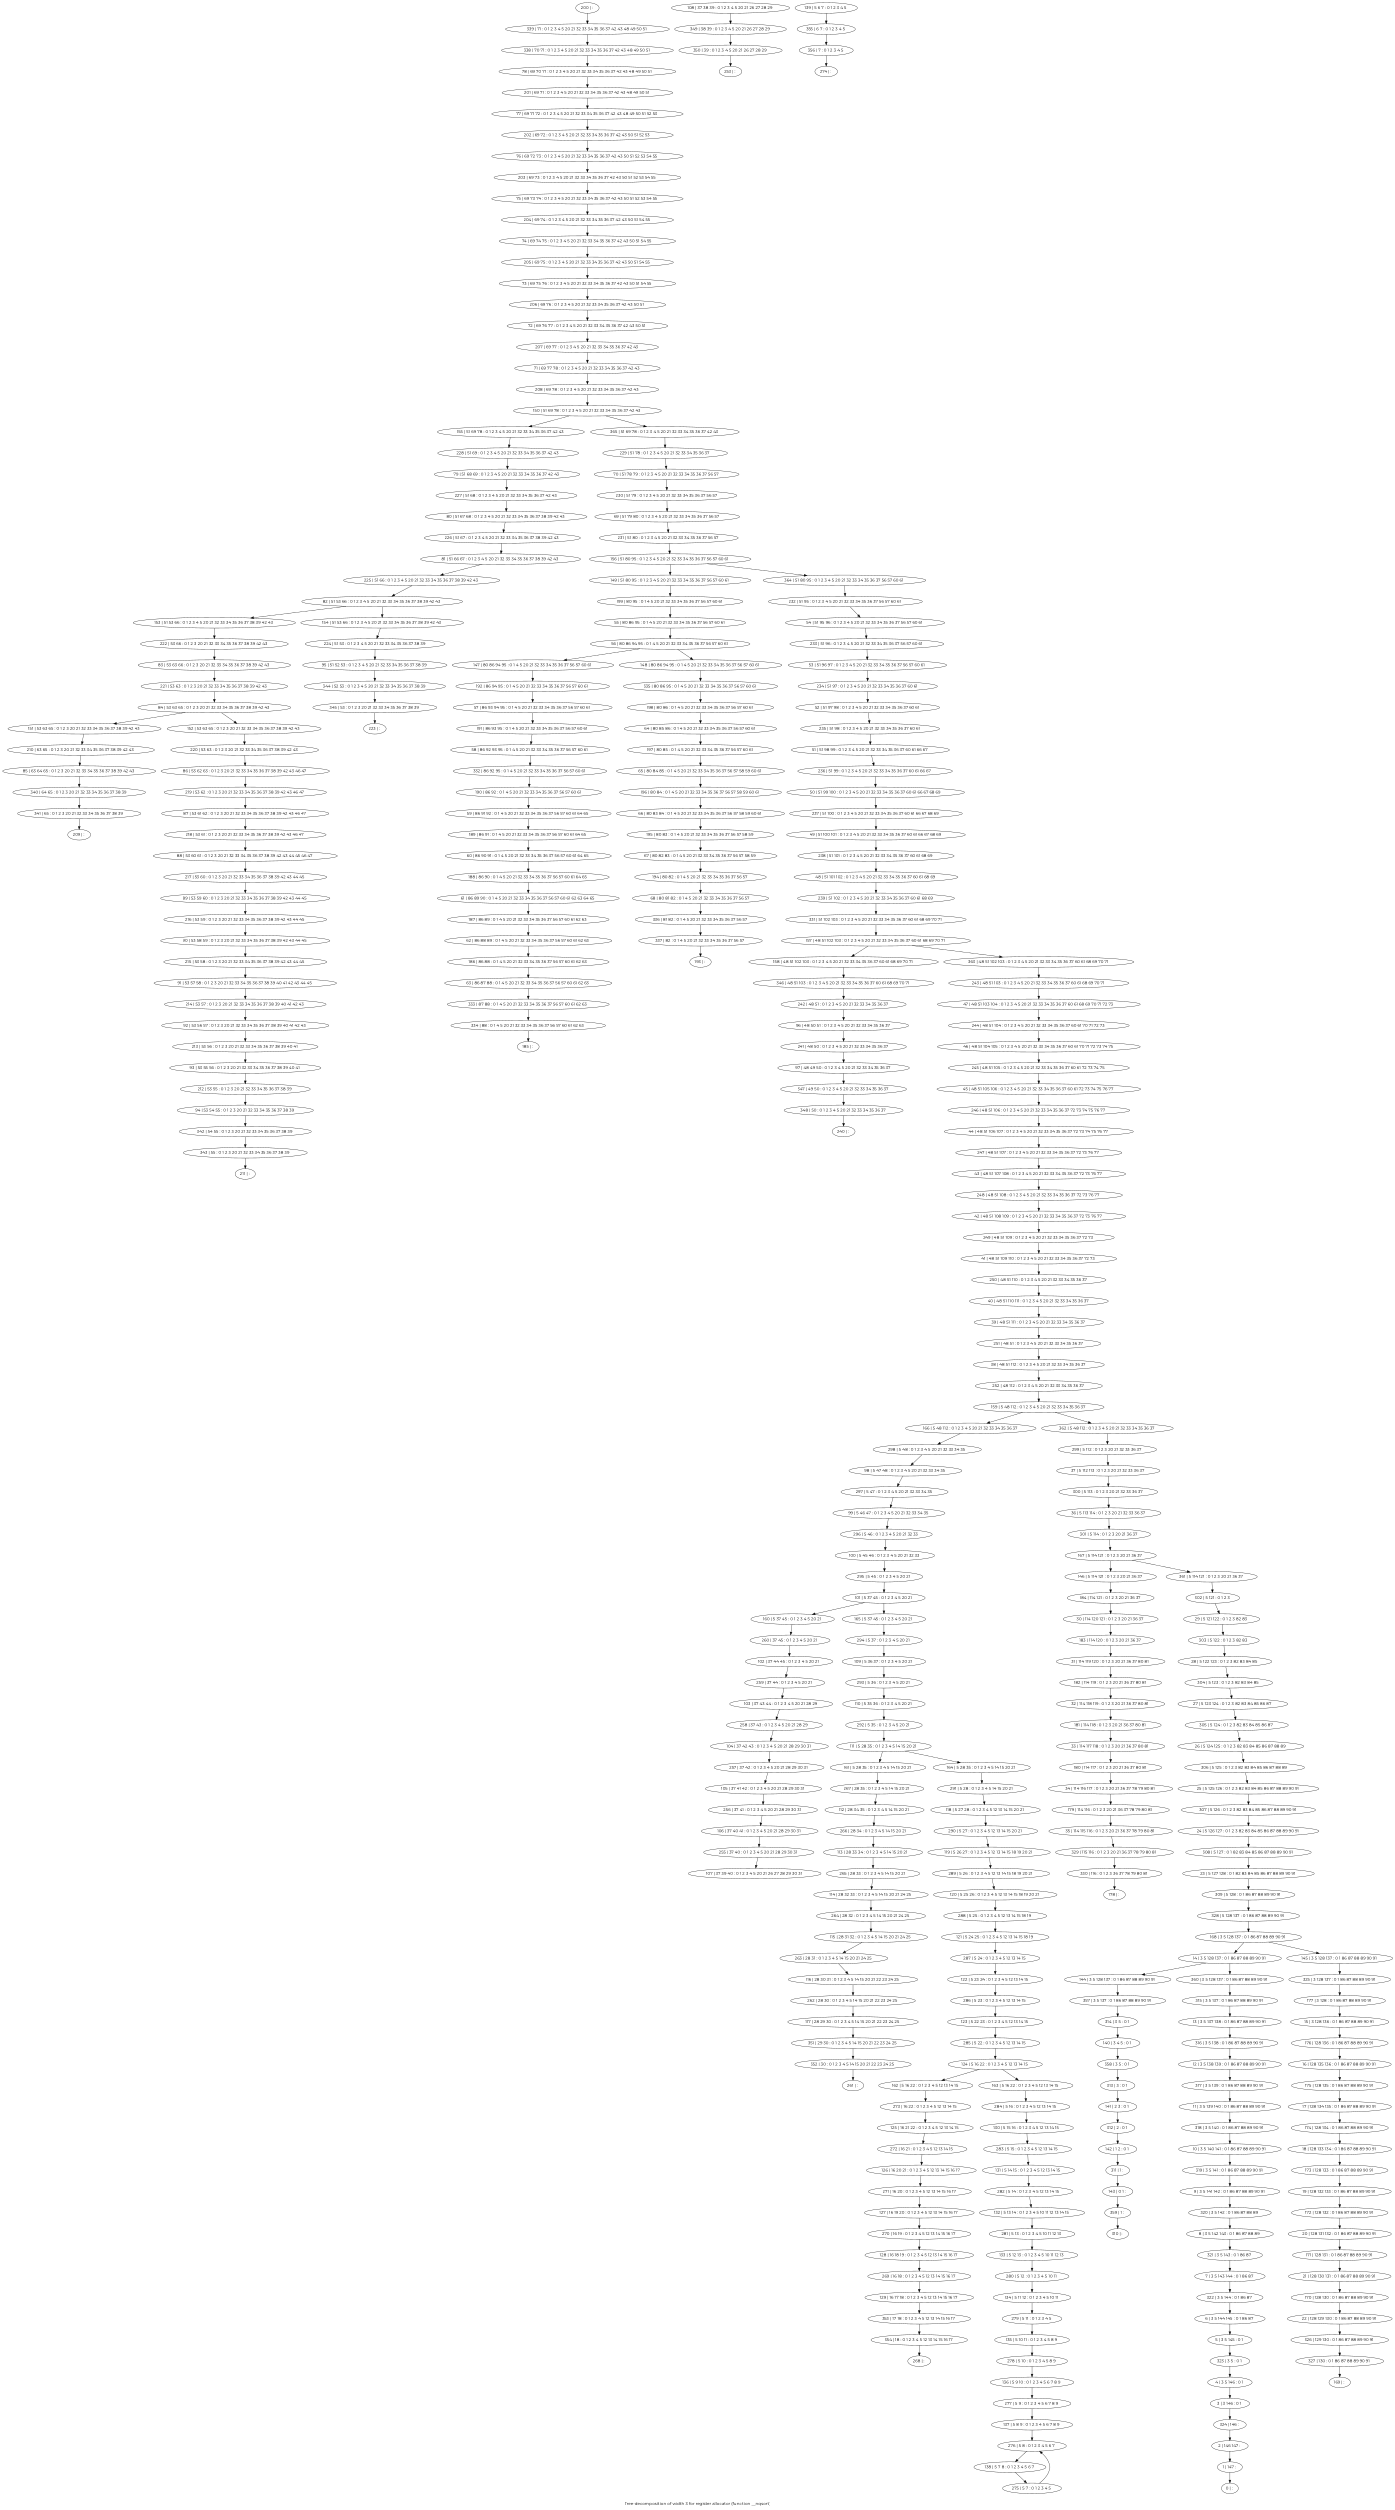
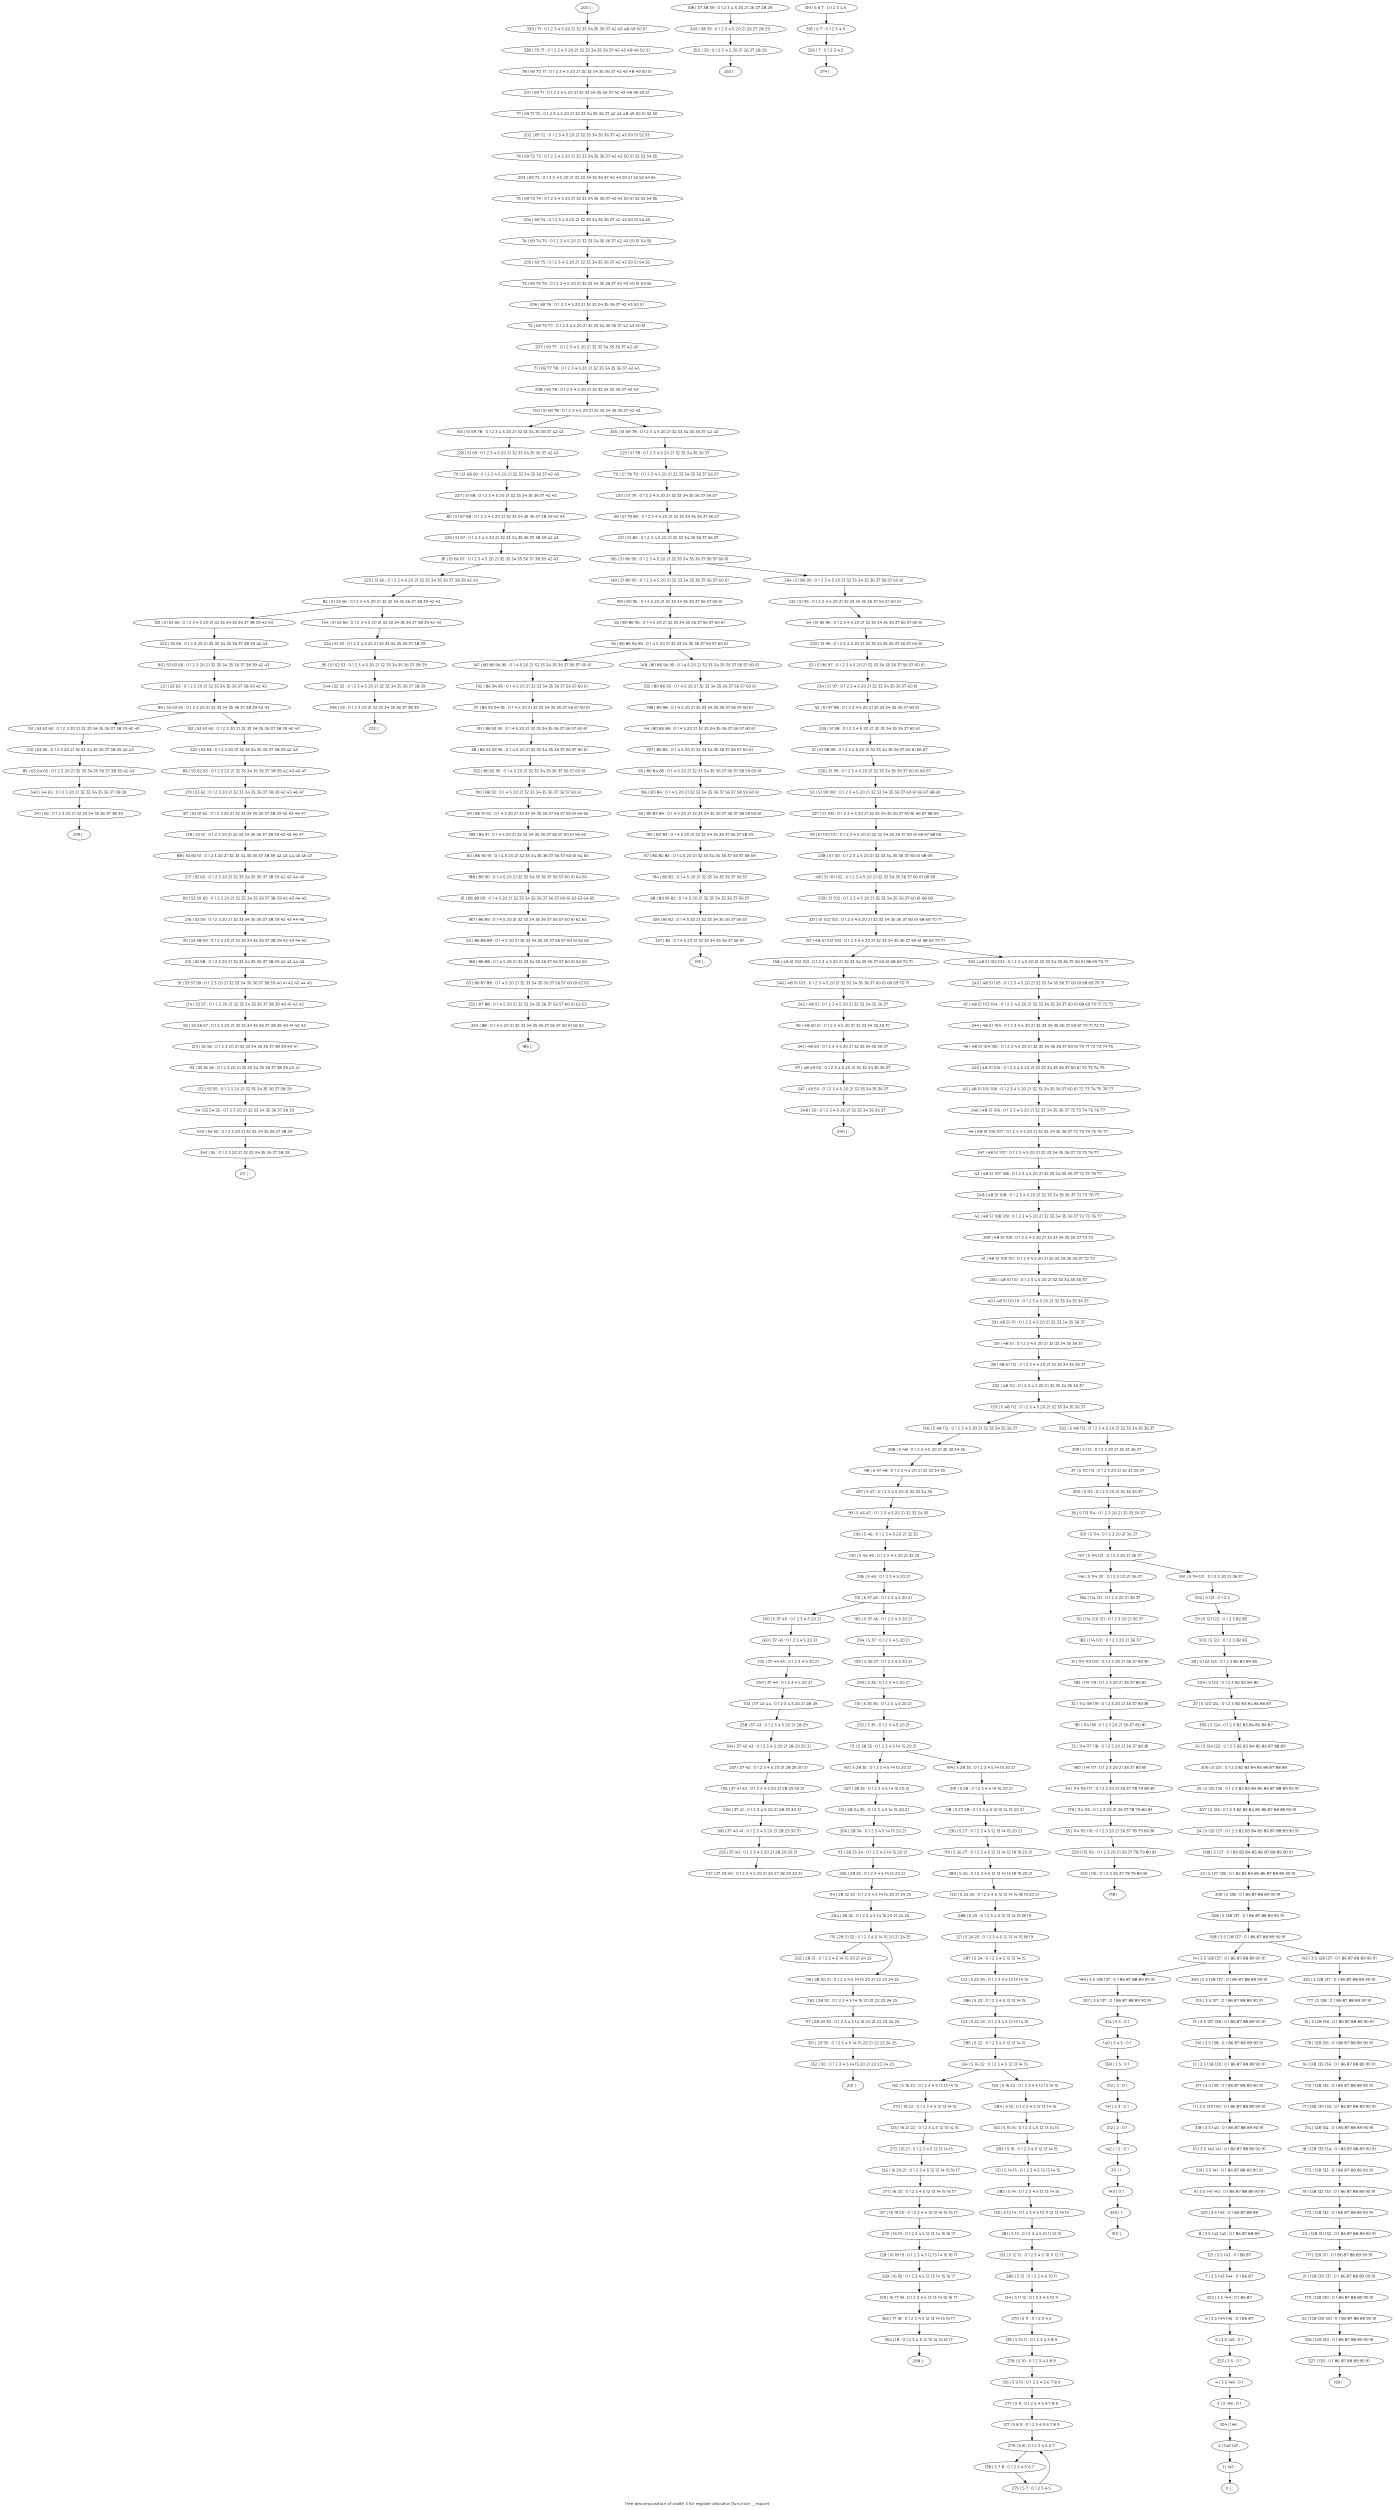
(842, 1968) -> (892, 1959)
